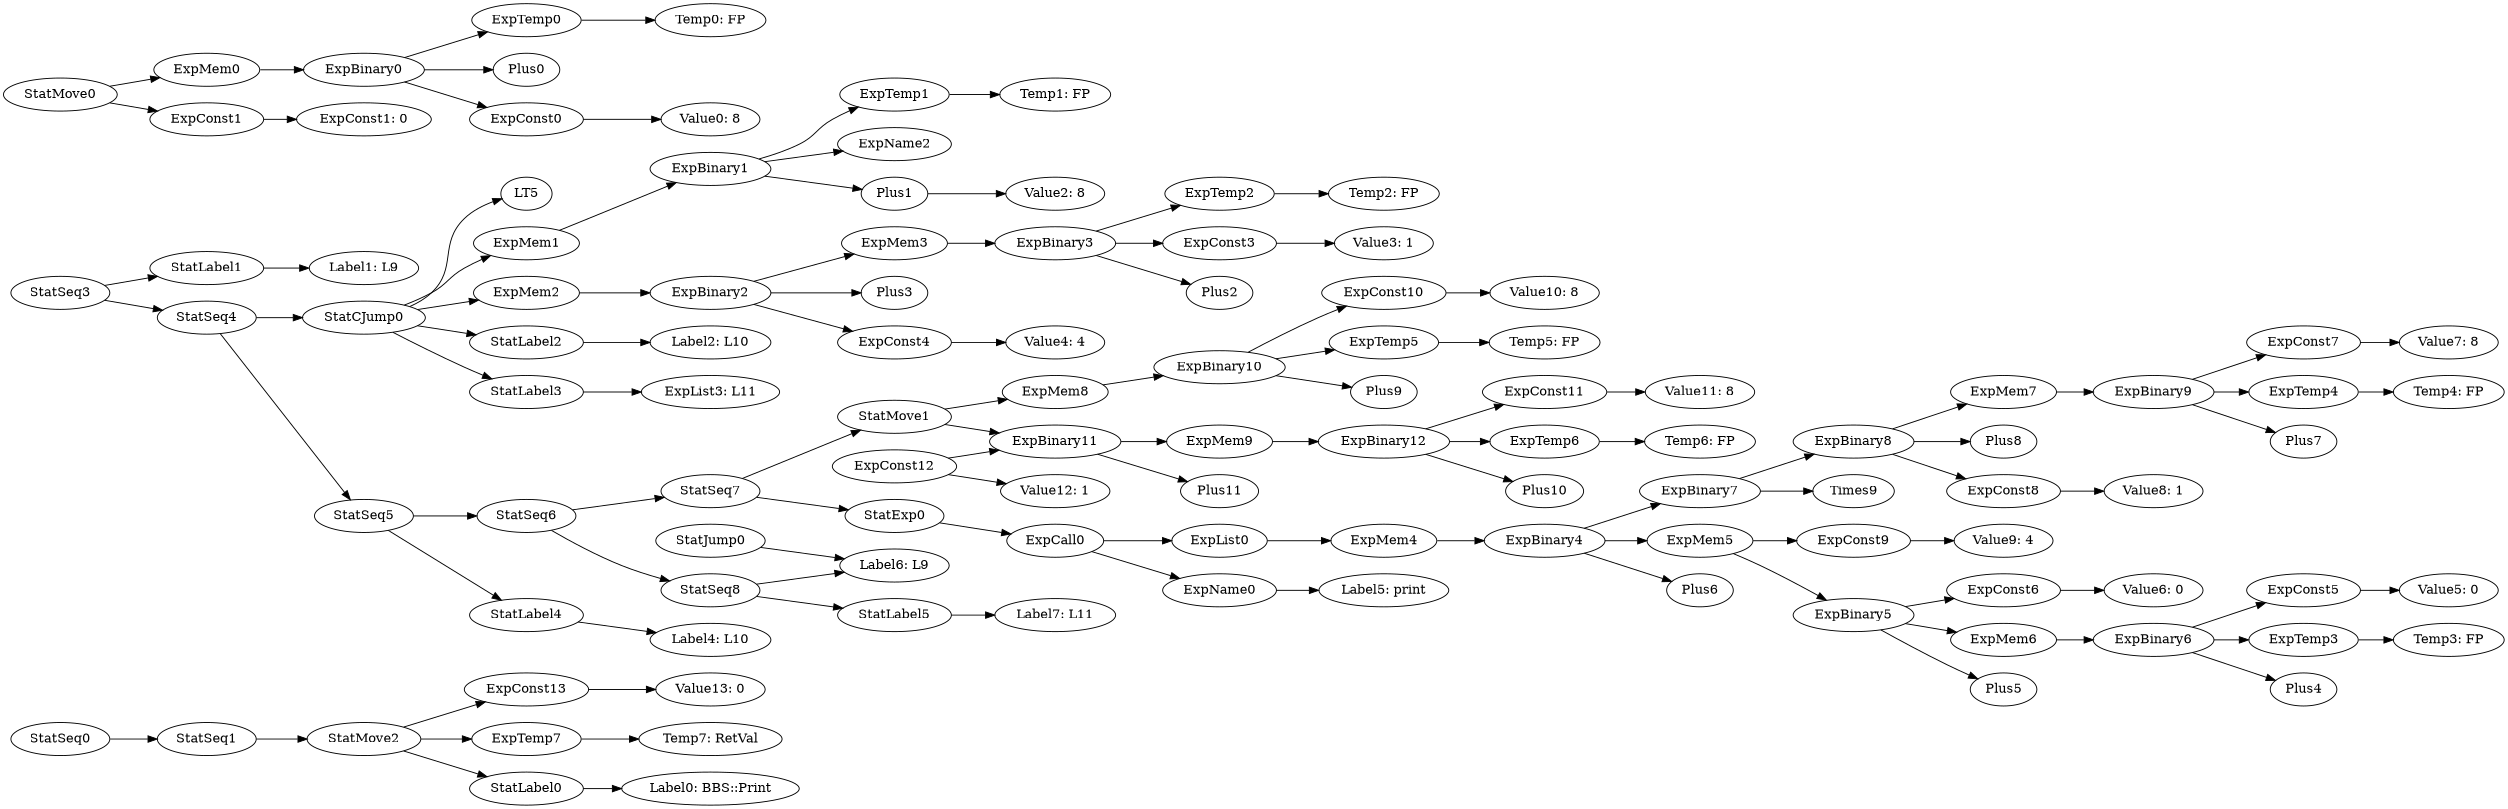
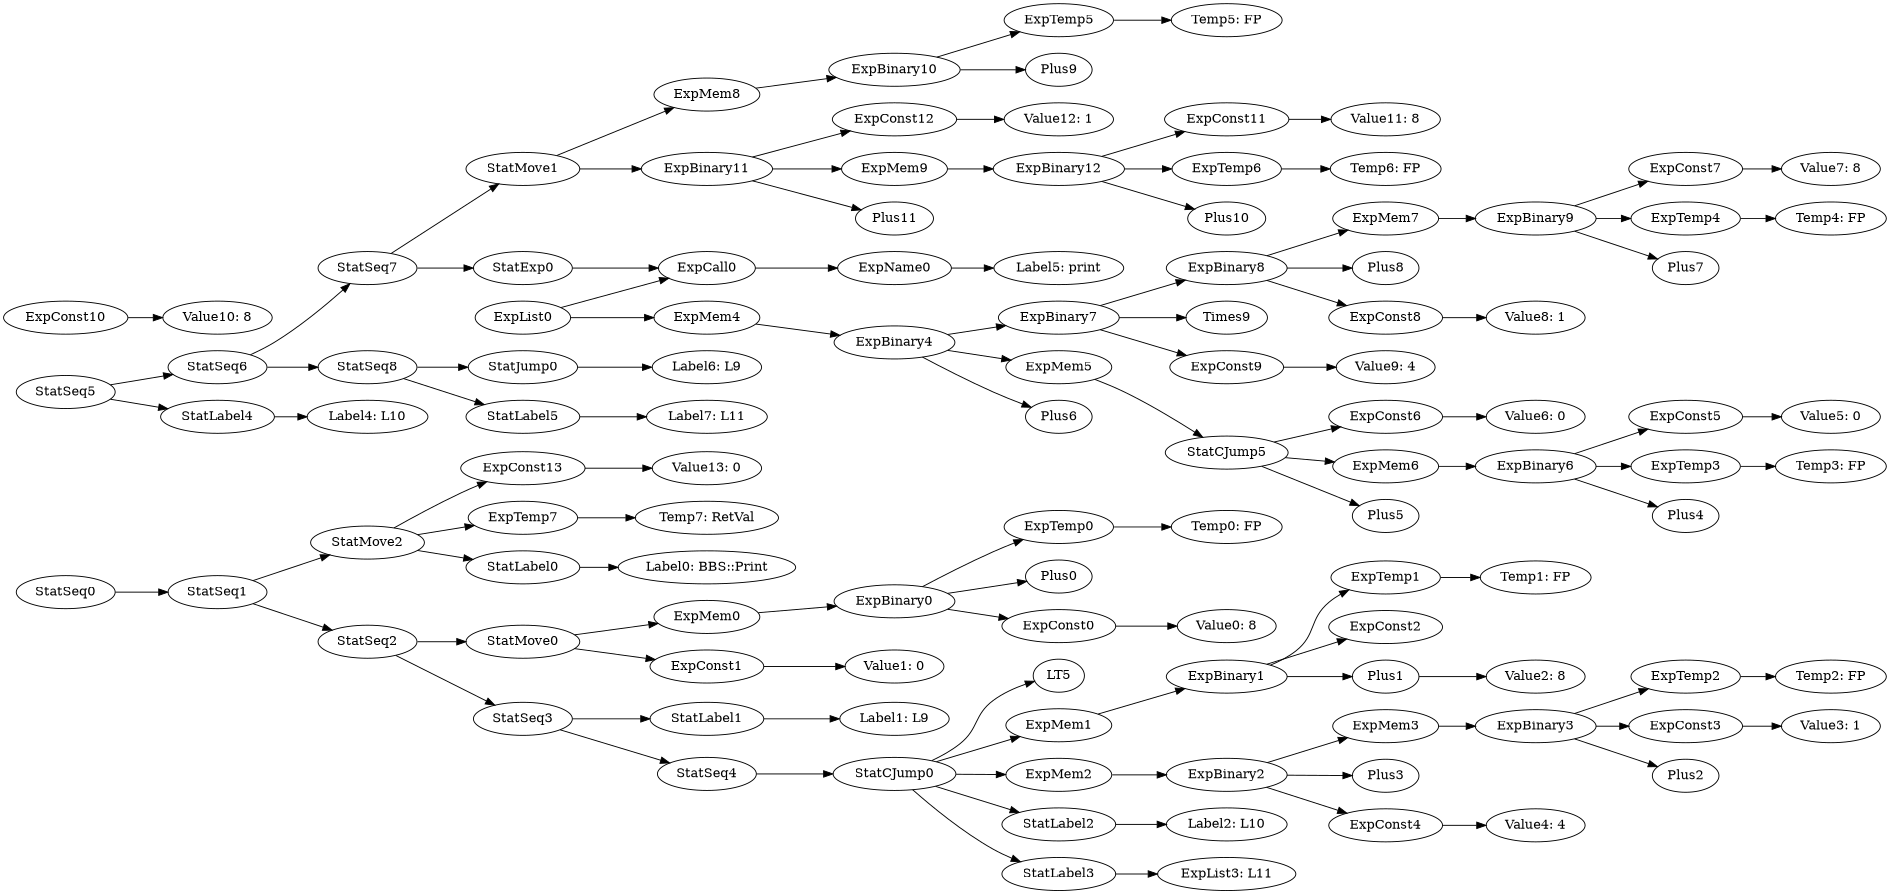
(364, 119) -> (894, 667)
(894, 144) -> (1386, 627)
(1292, 330) -> none
(283, 413) -> none
(969, 455) -> (797, 145)
(1133, 541) -> (610, 294)
(1770, 541) -> (1139, 341)
(796, 579) -> (438, 367)
(1854, 615) -> (1227, 453)
none -> (368, 642)
